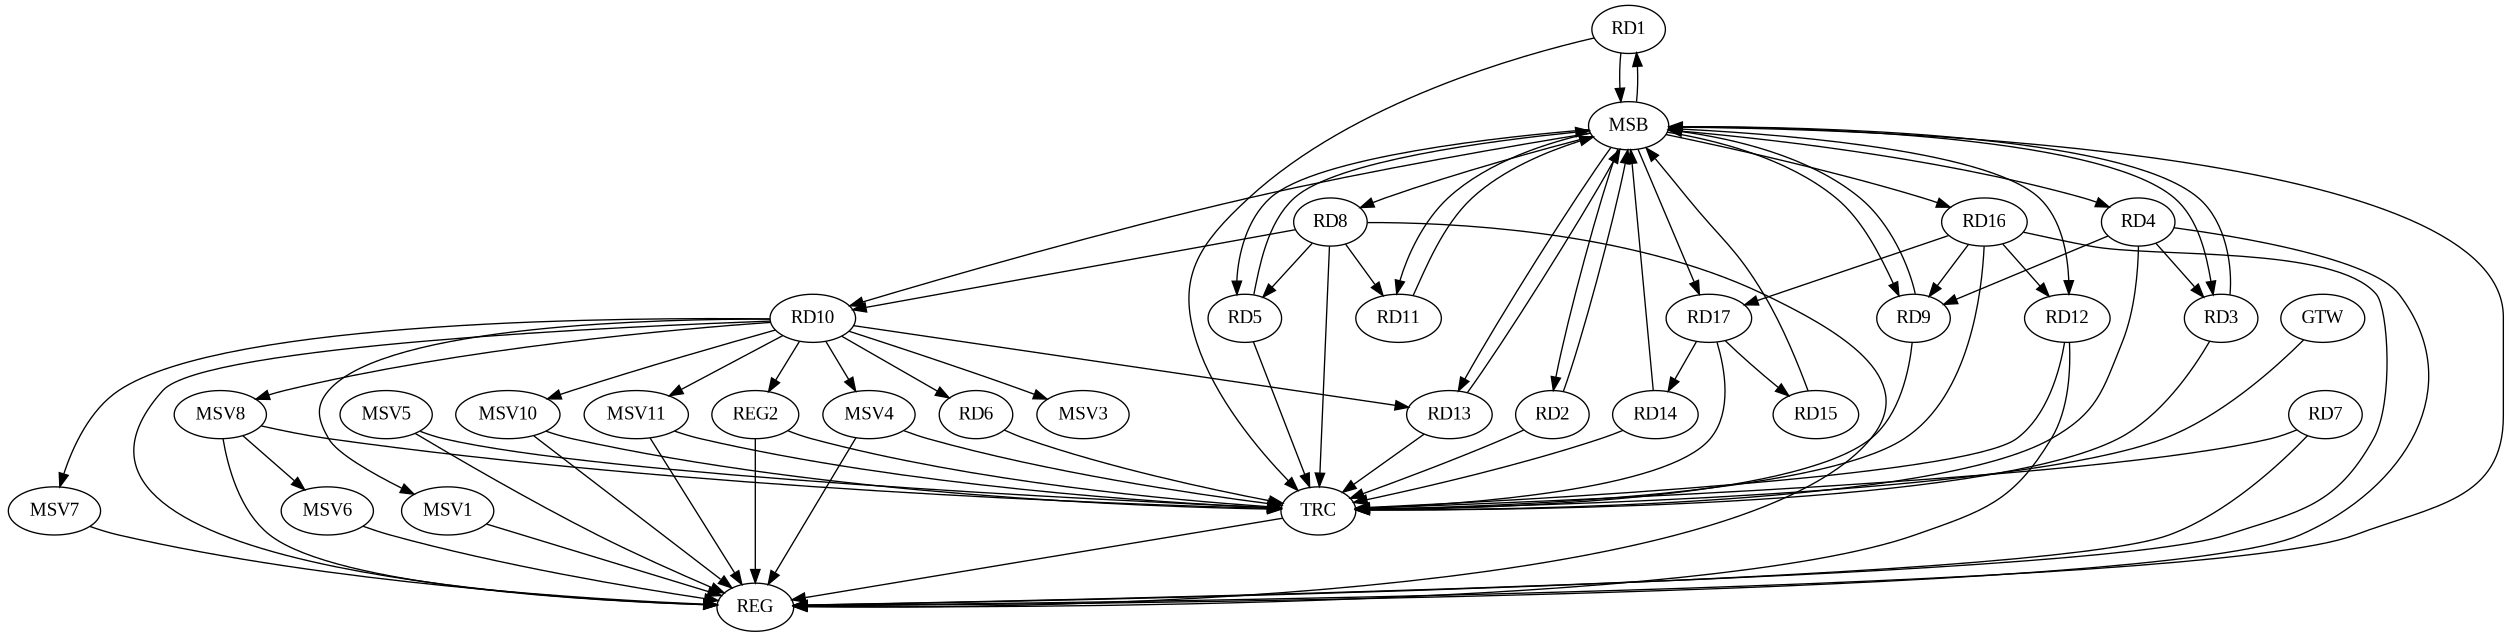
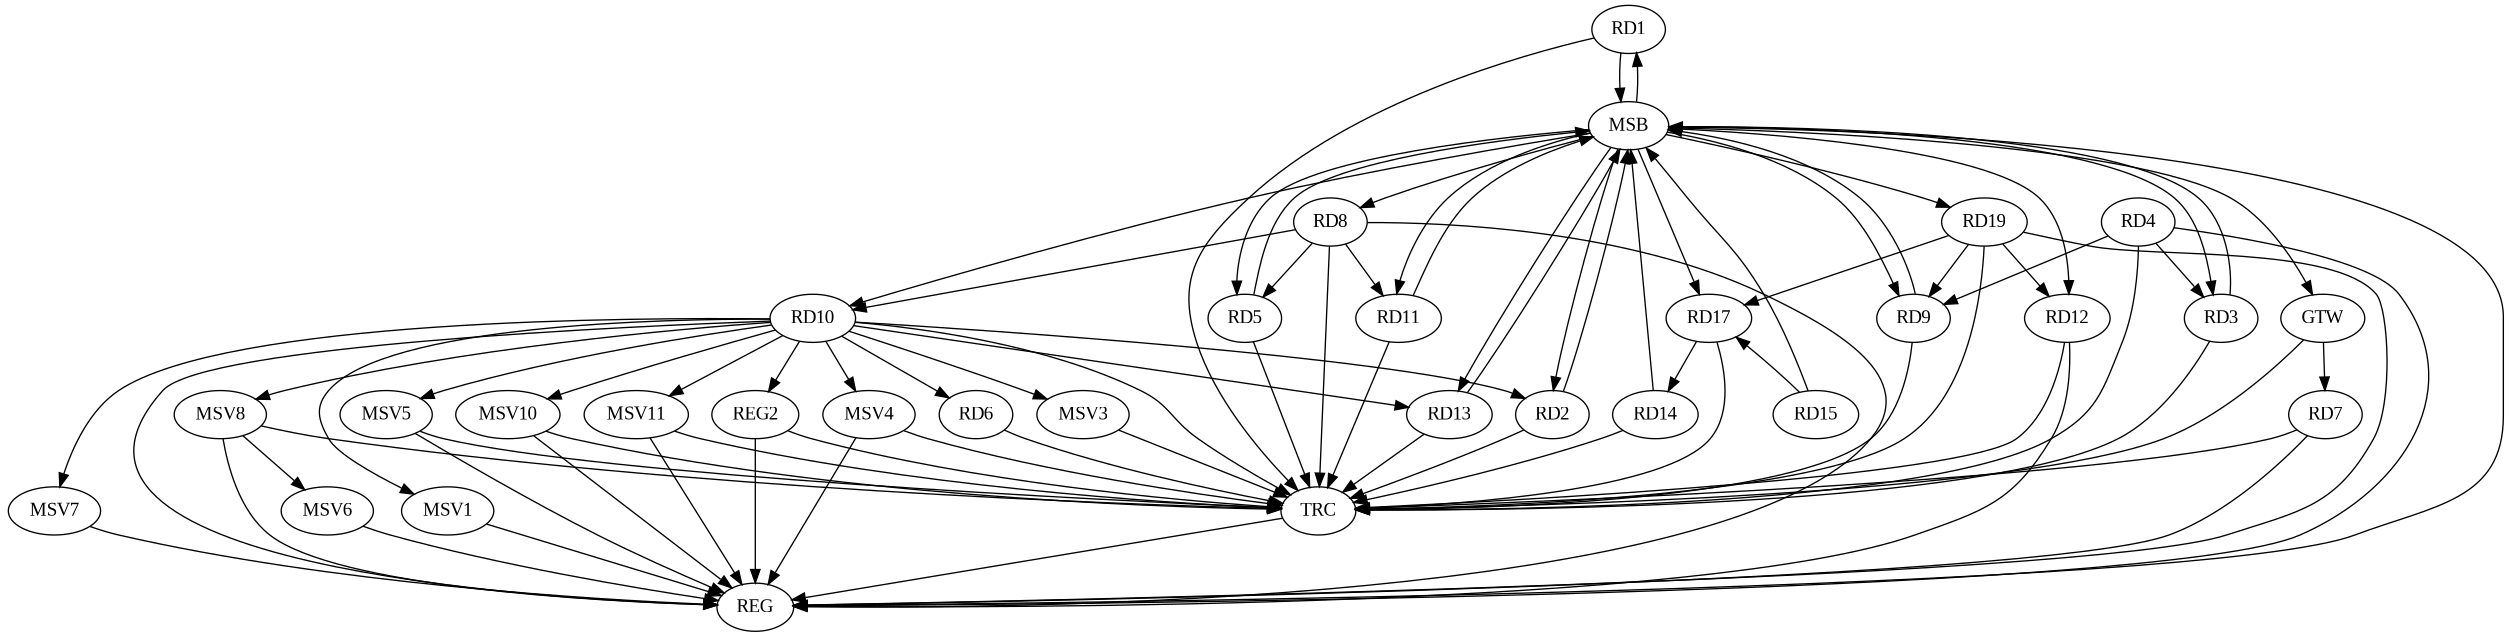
(1884, 156) -> (2010, 149)
(1984, 222) -> (1984, 222)
none -> (1185, 347)
none -> (601, 353)
none -> (2324, 360)
(1751, 365) -> (1774, 368)
none -> (1094, 371)
none -> (1360, 412)
none -> (1197, 461)
